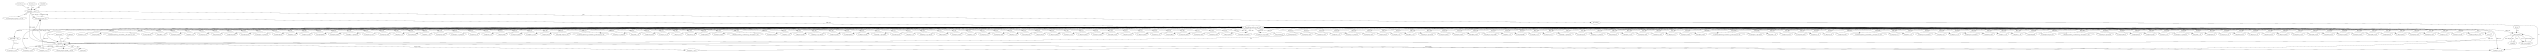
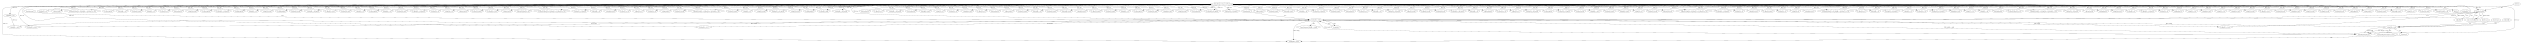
(645, 23) -> (1955, 5)
